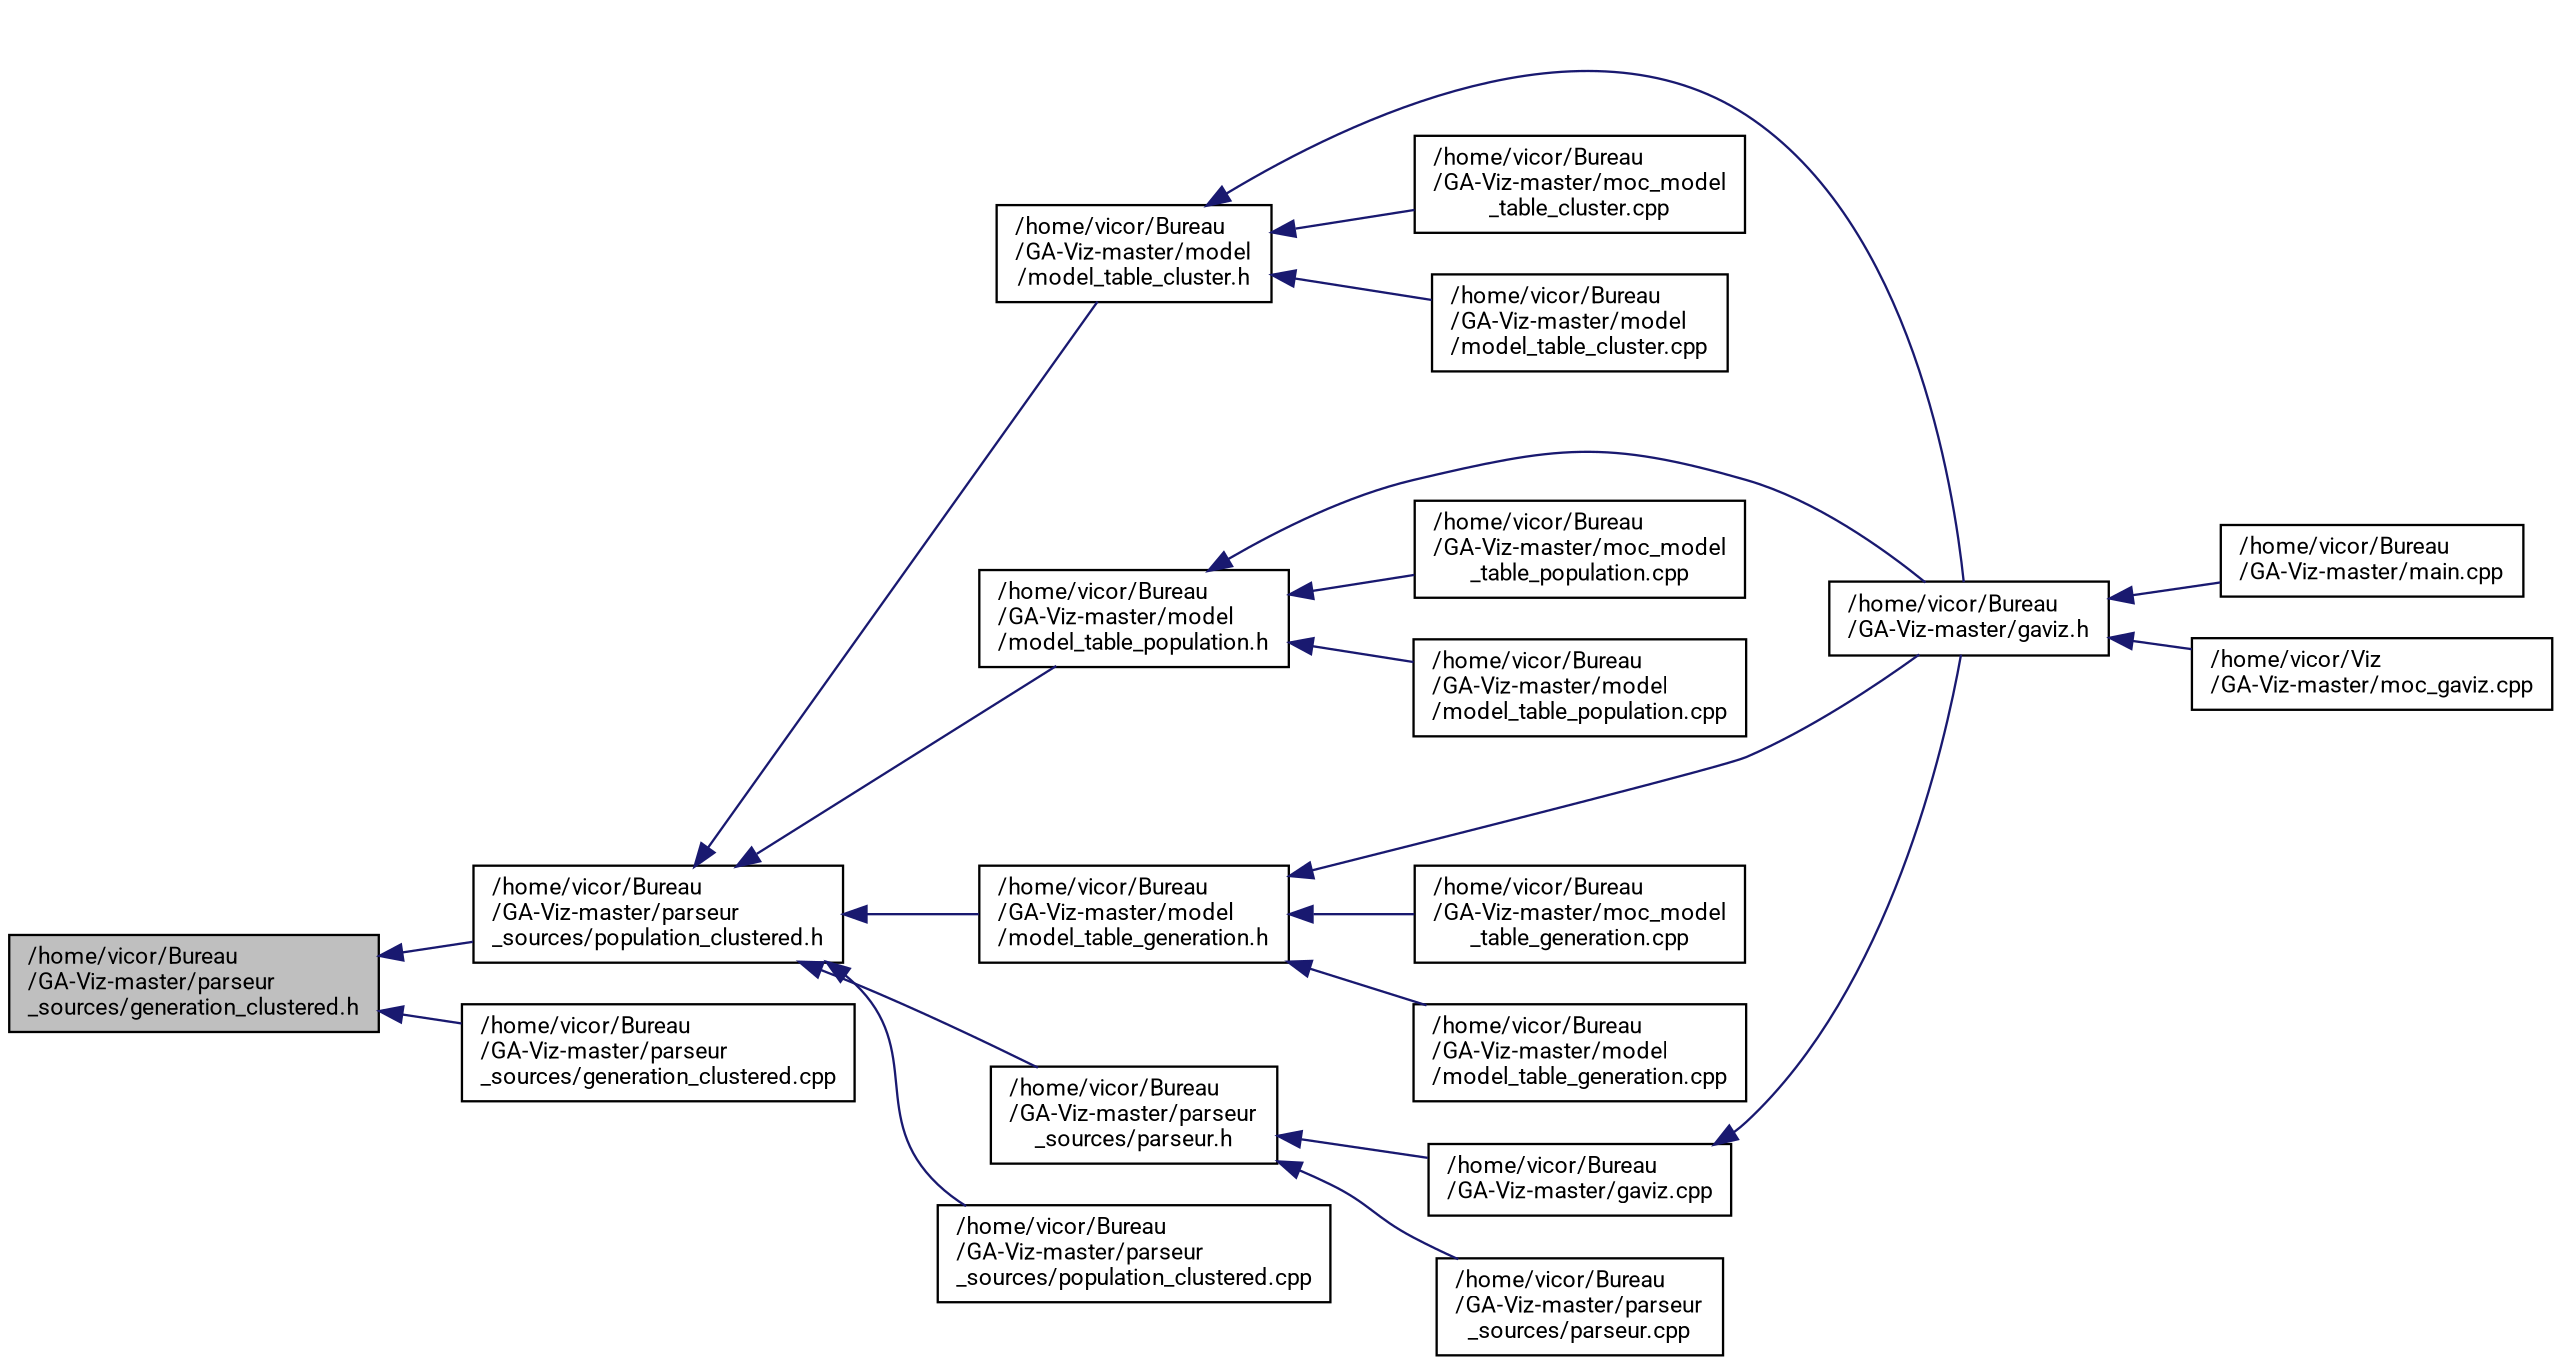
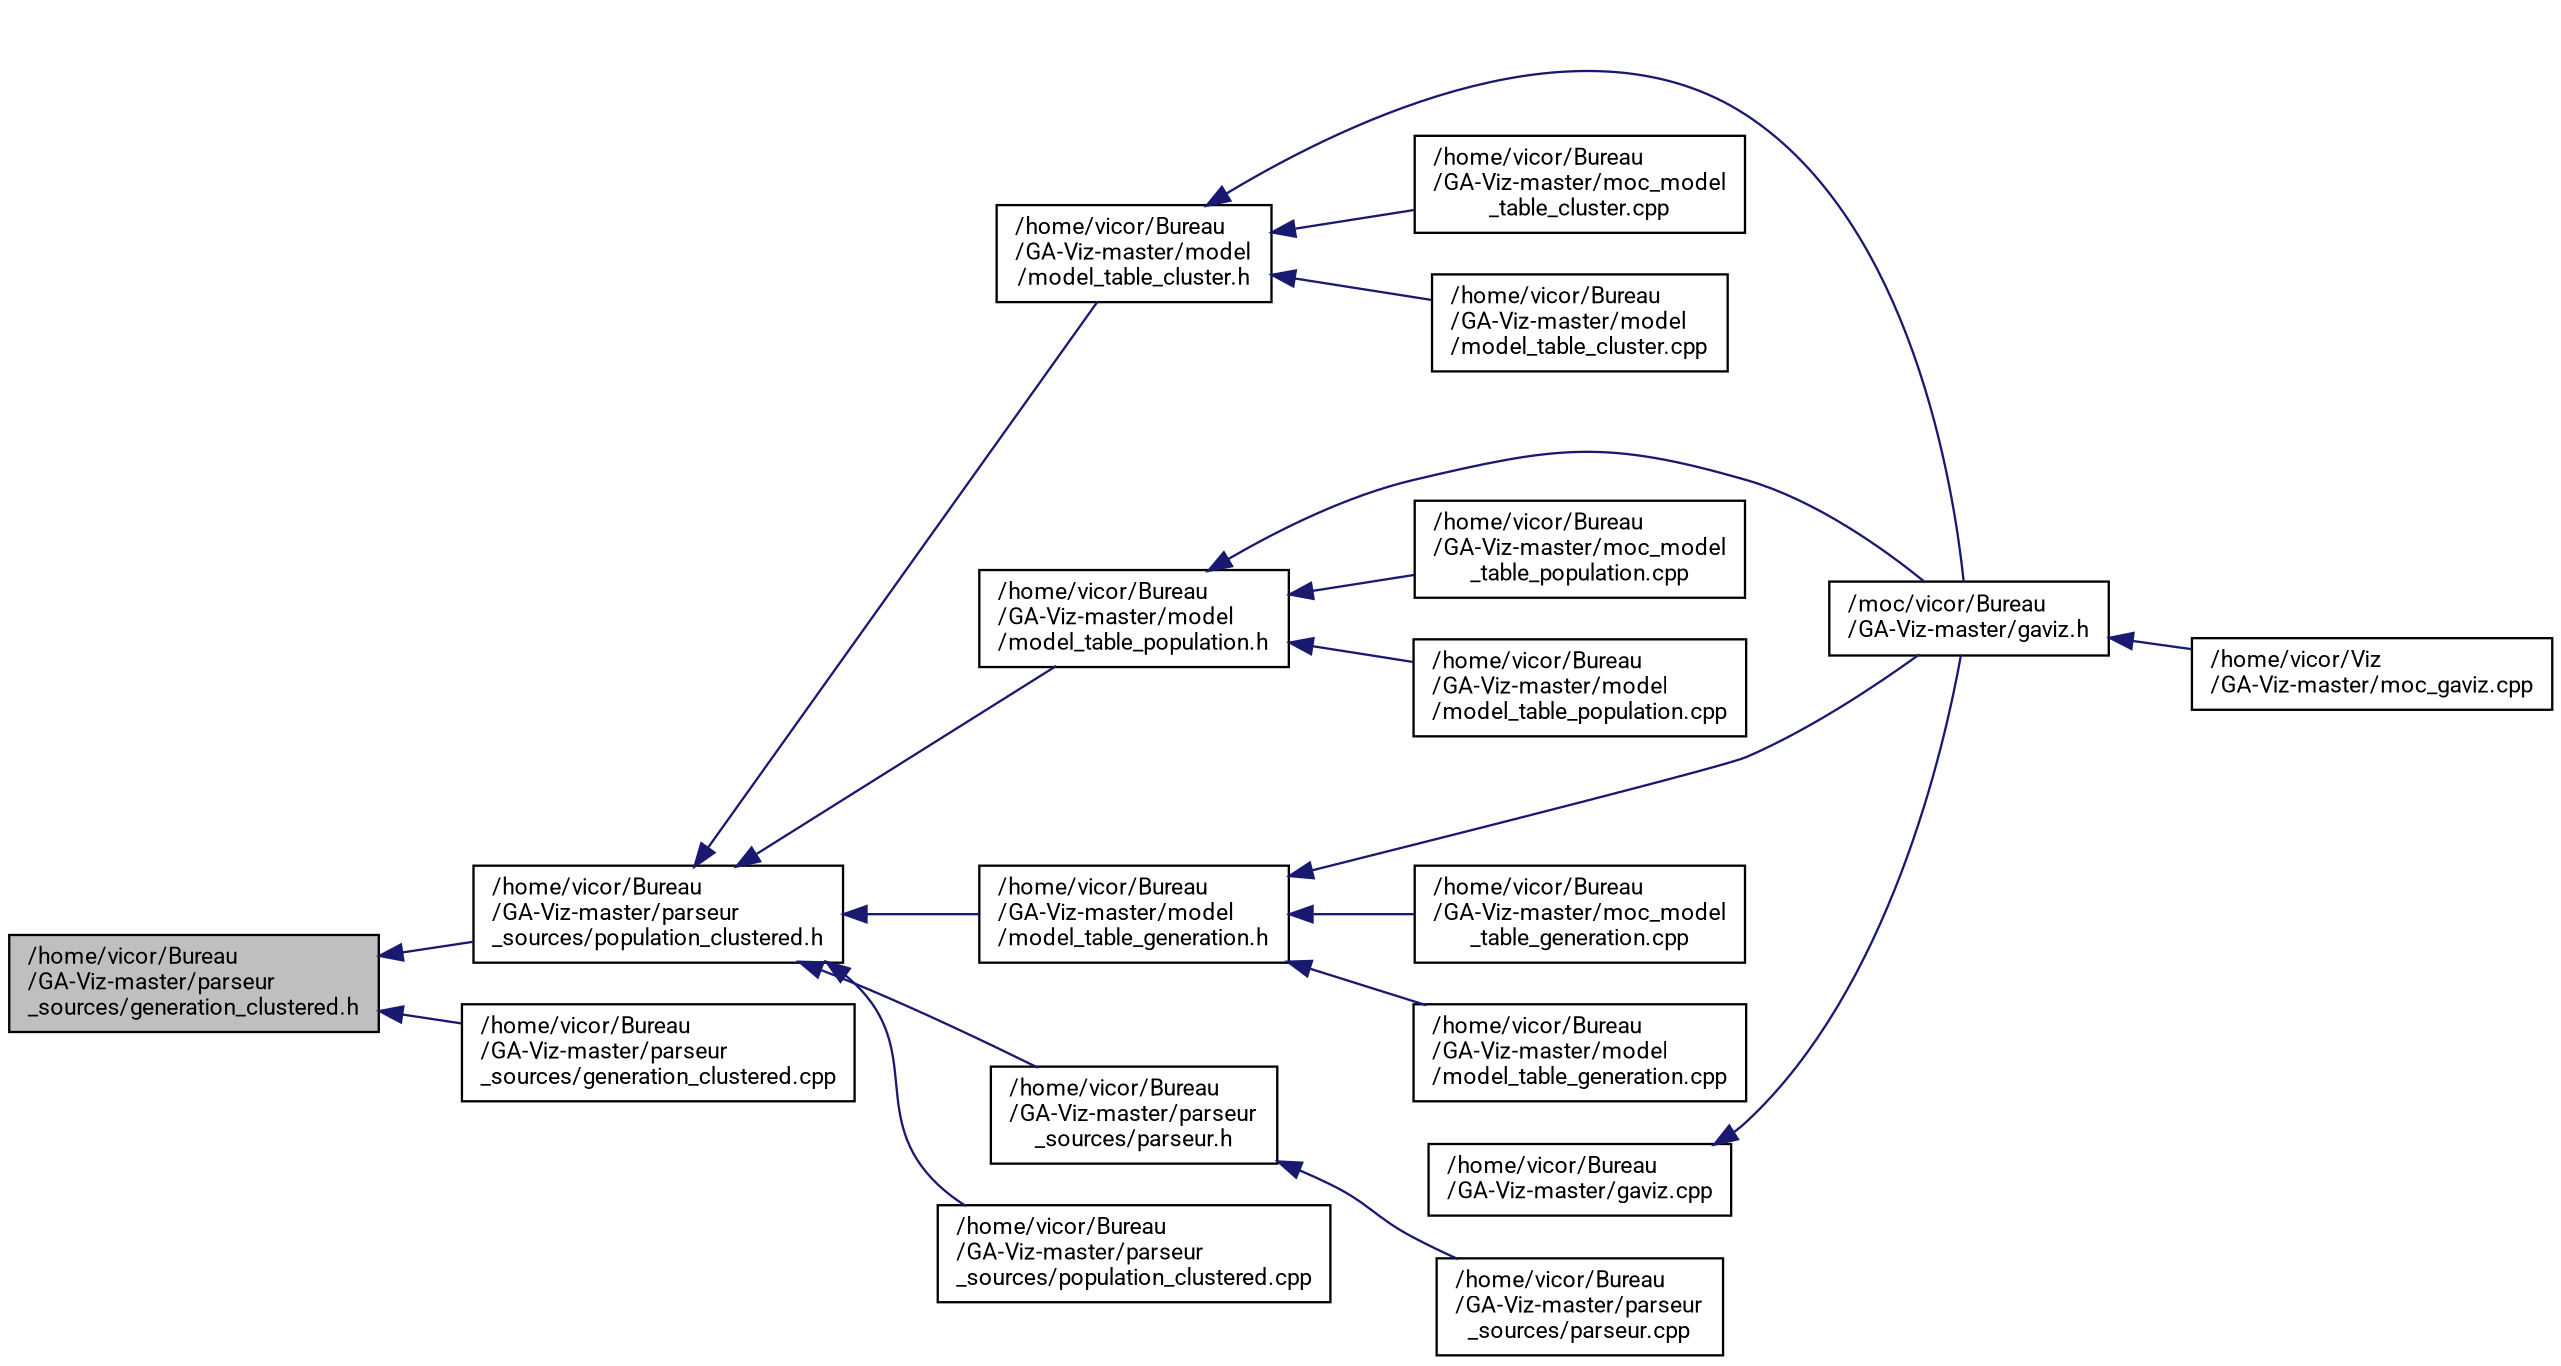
(2372, 561) -> none
(1969, 619) -> (1969, 619)
(1364, 1149) -> none
